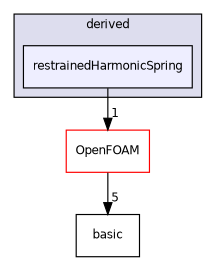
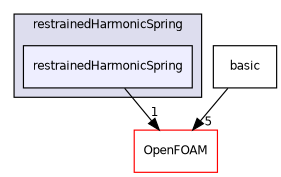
(108, 25) -> (108, 25)
(108, 188) -> (214, 105)
